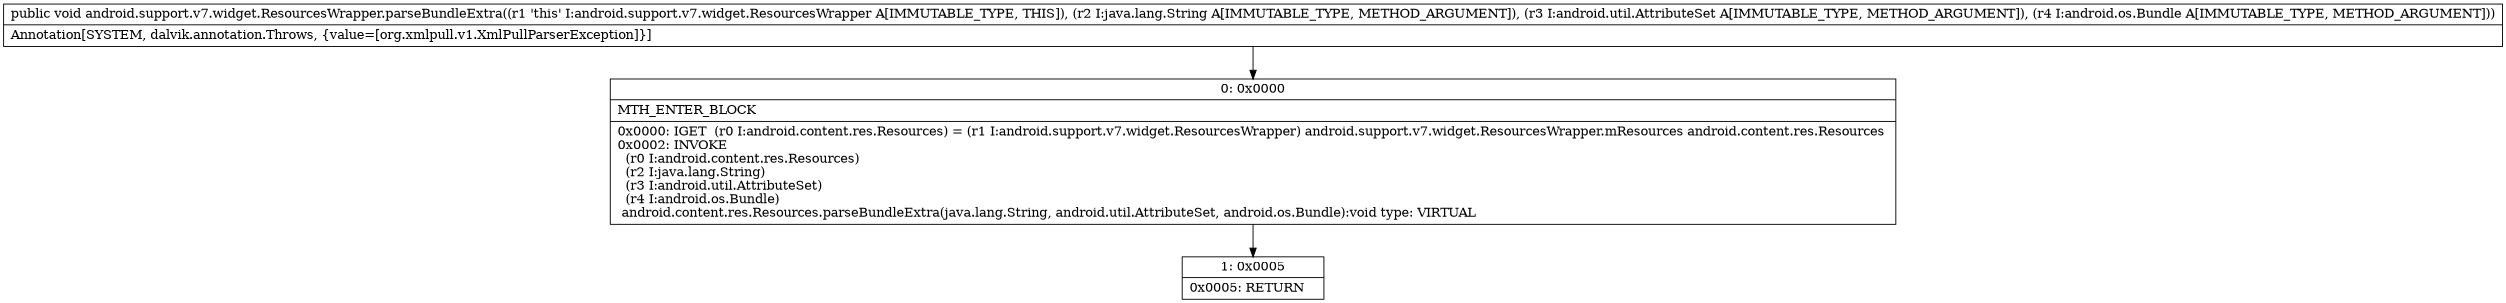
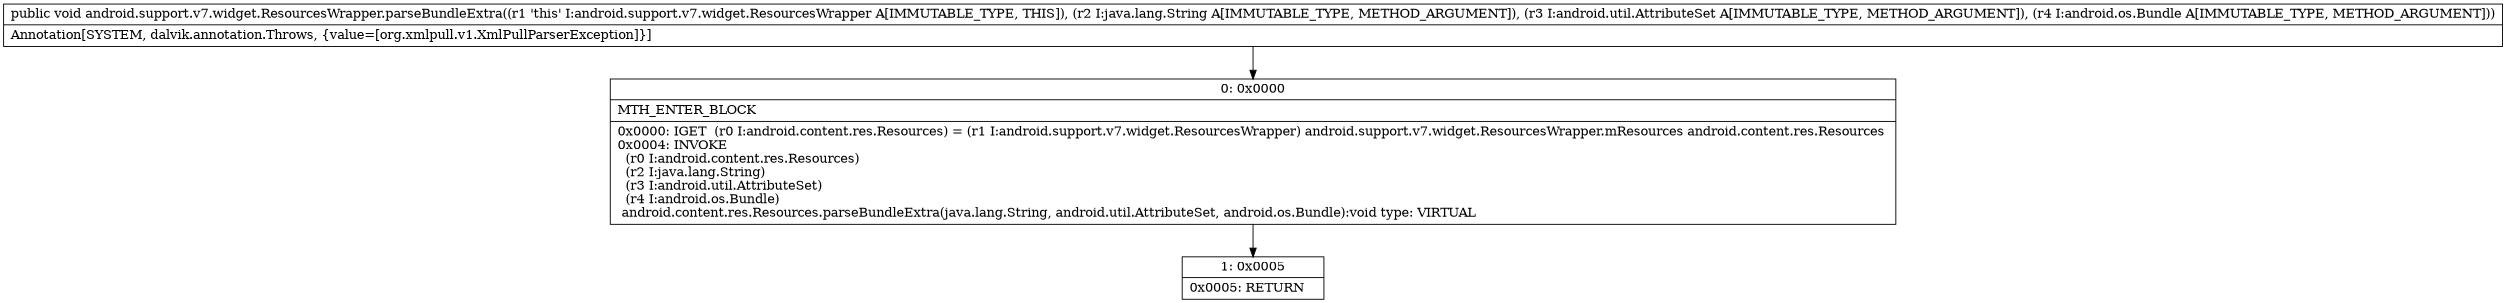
(677, 145) -> (677, 145)
